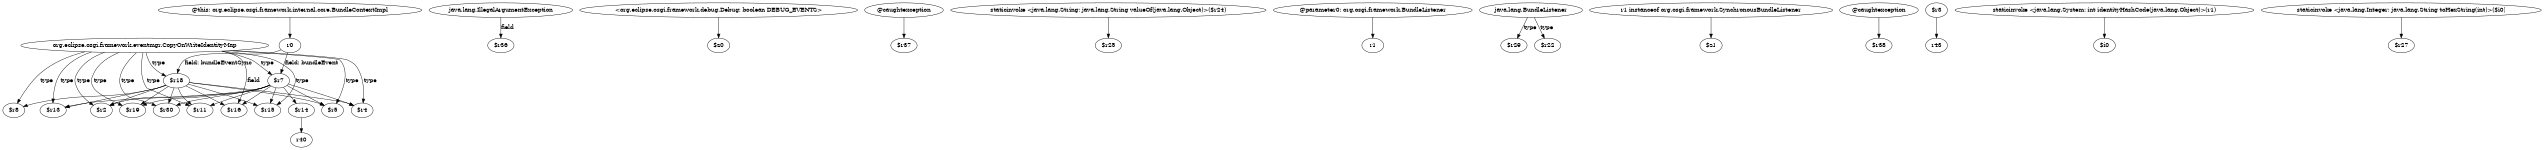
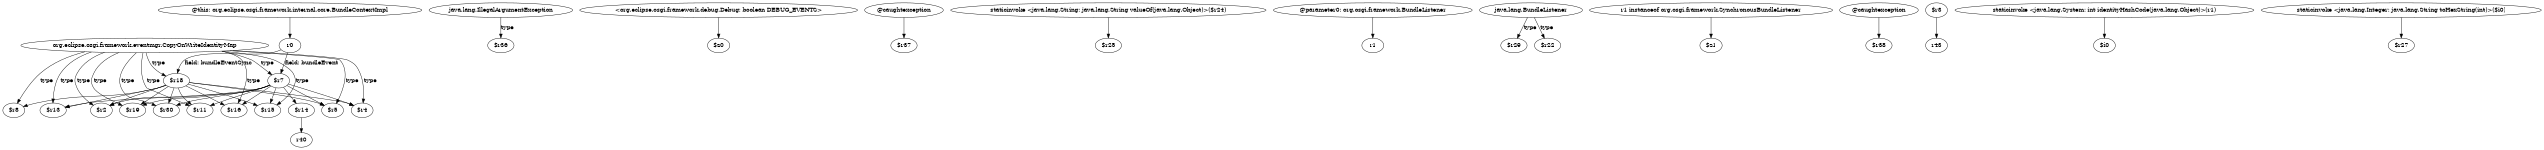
(507, 28) -> (507, 28)
(253, 81) -> (253, 81)
